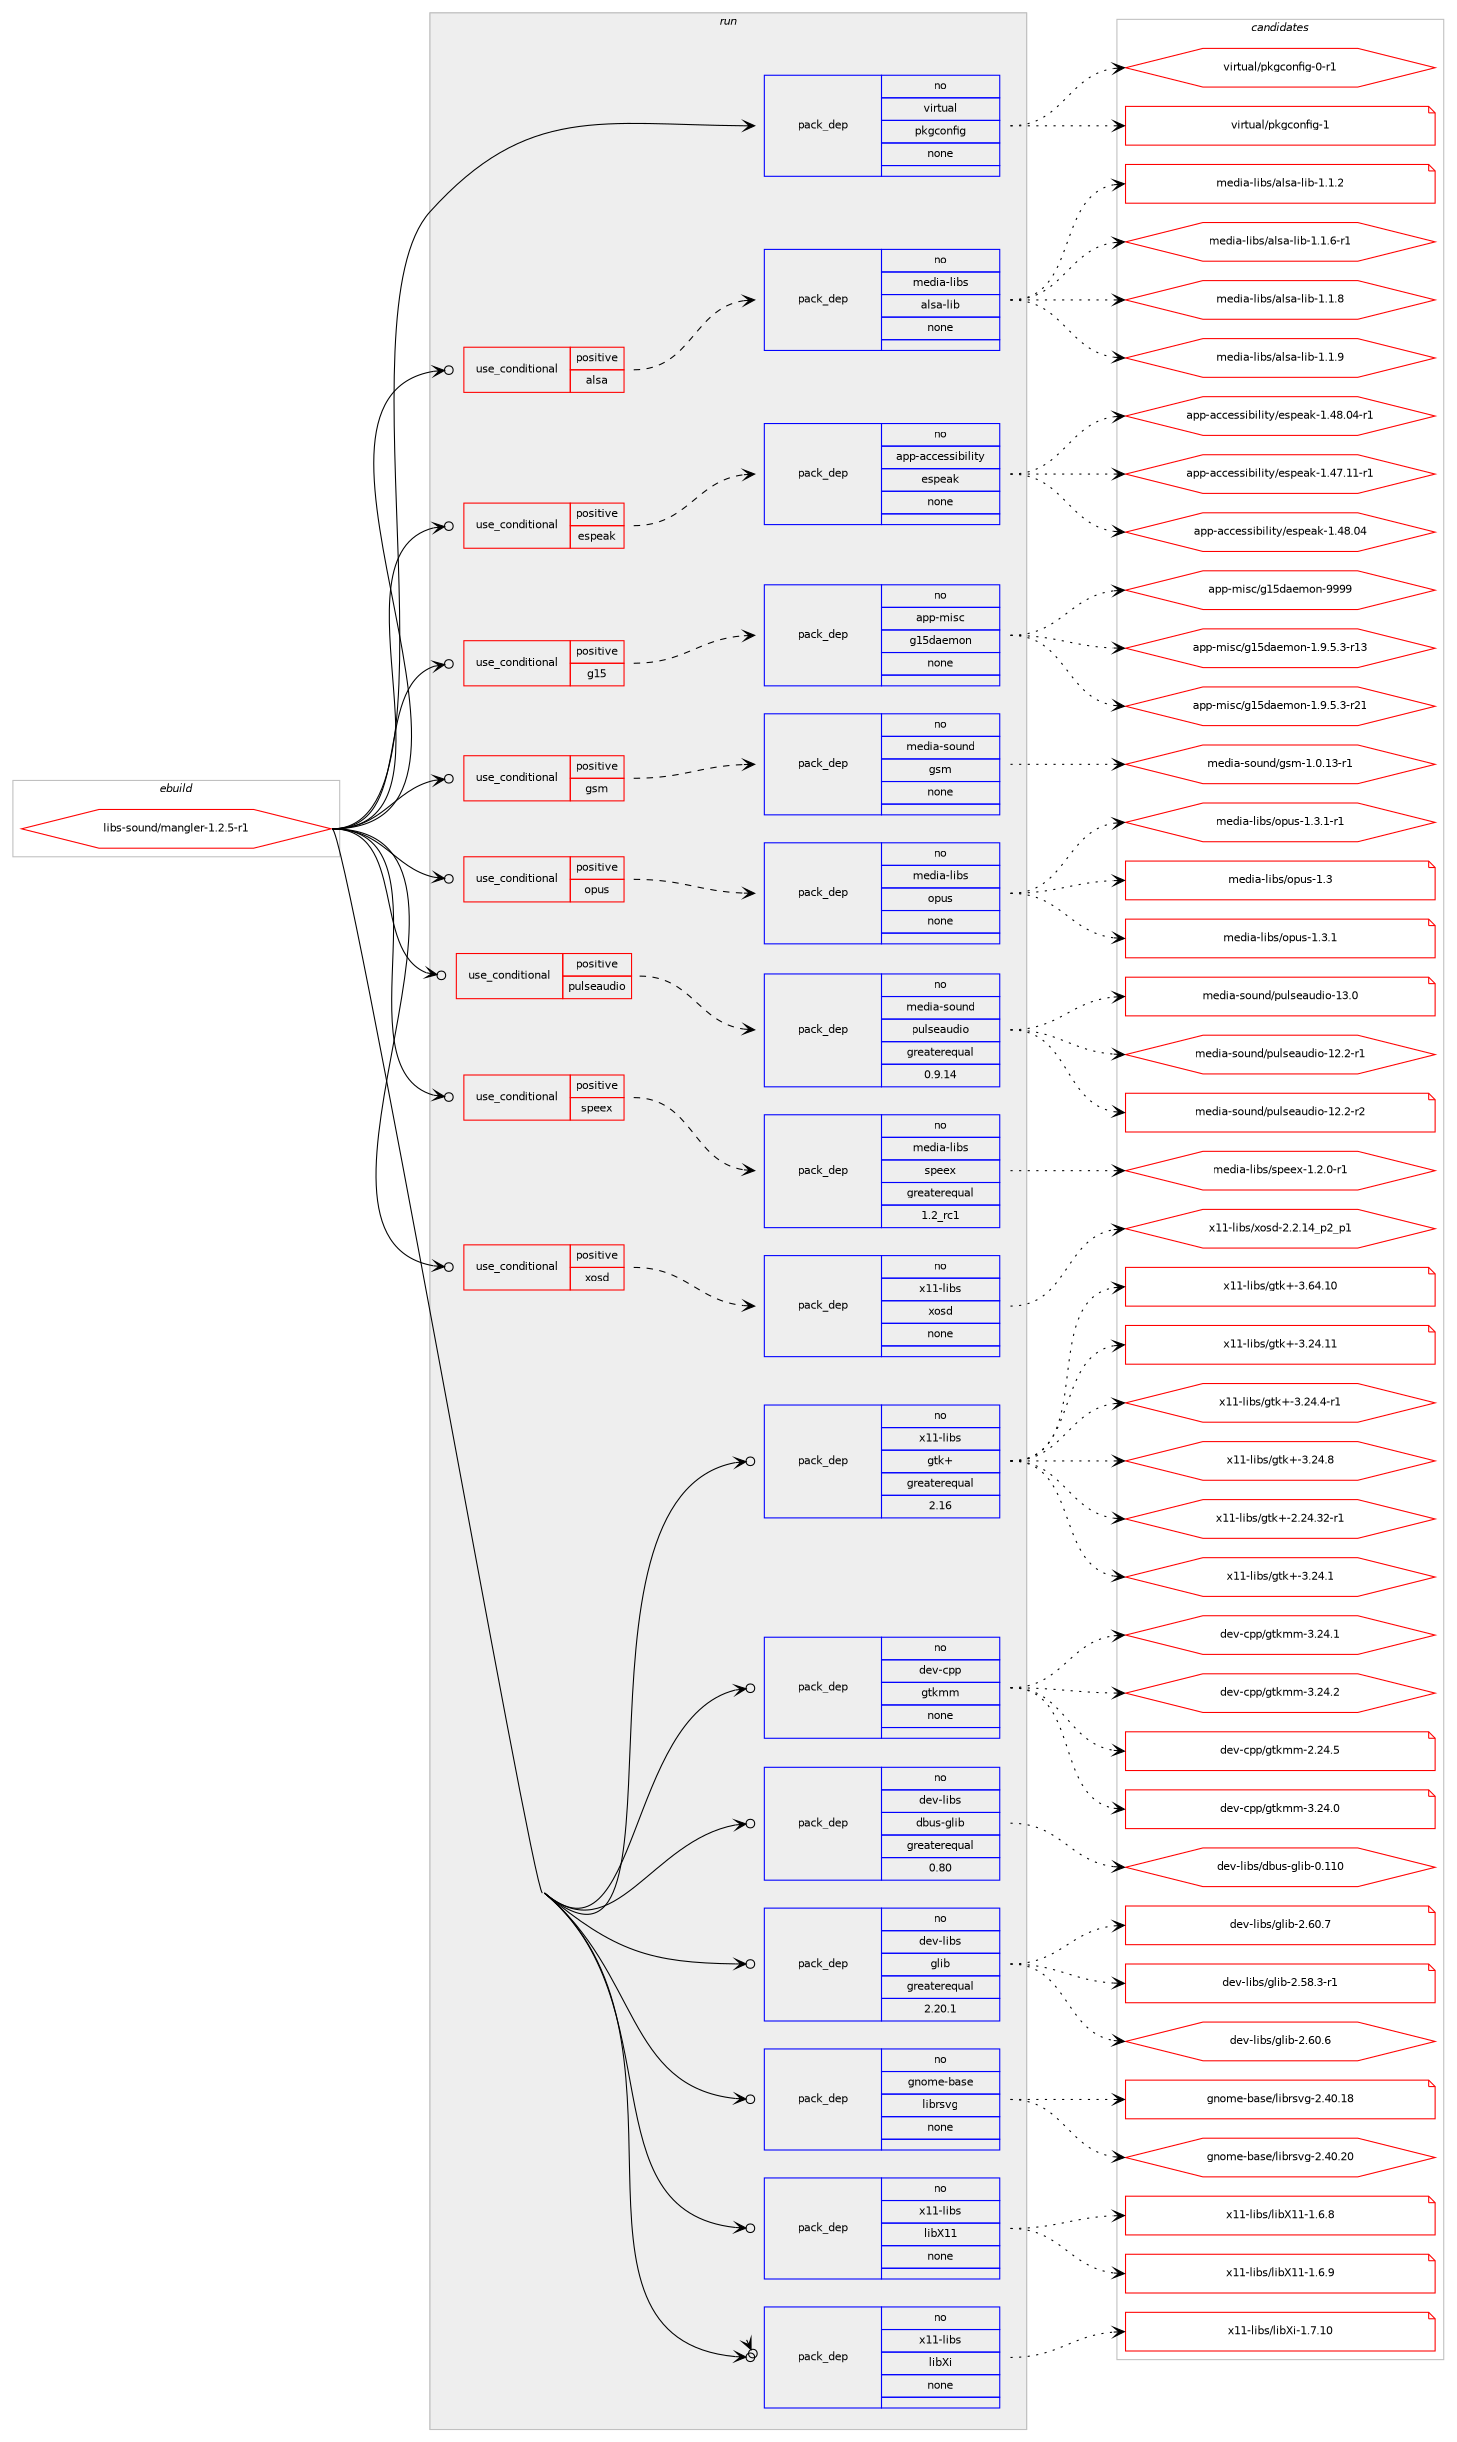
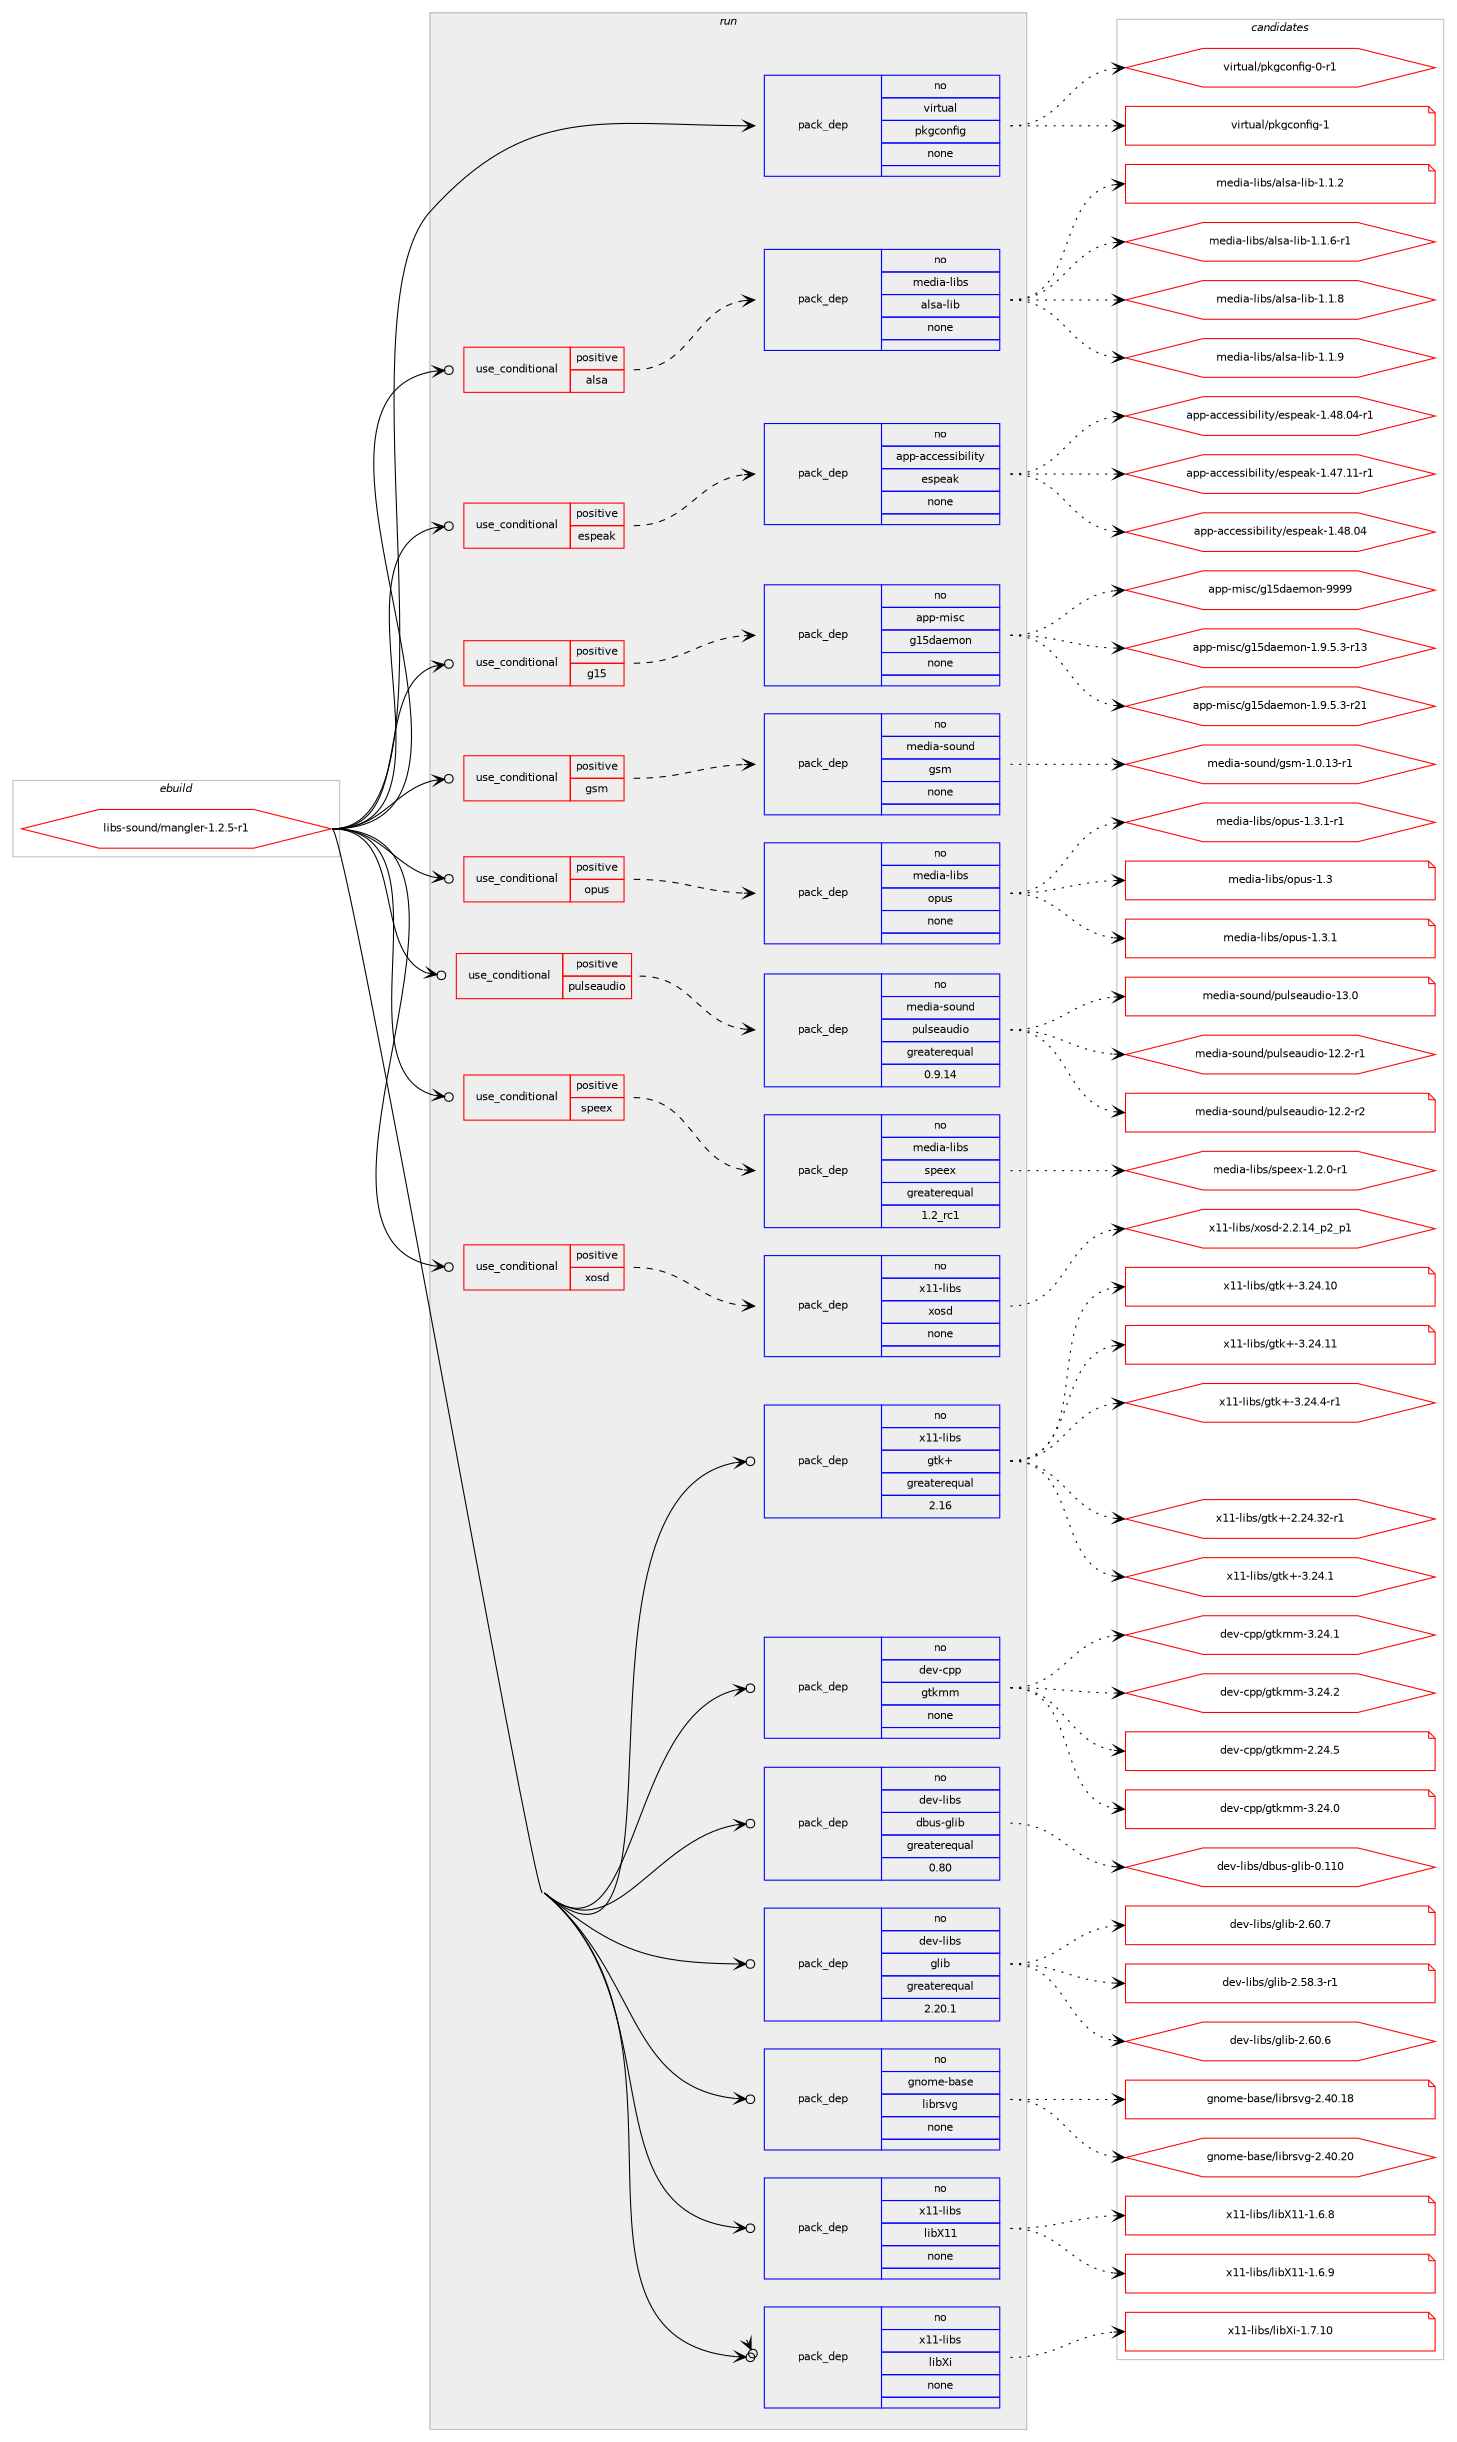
(1280, 1287) -> (1280, 1287)
(1280, 1461) -> none
